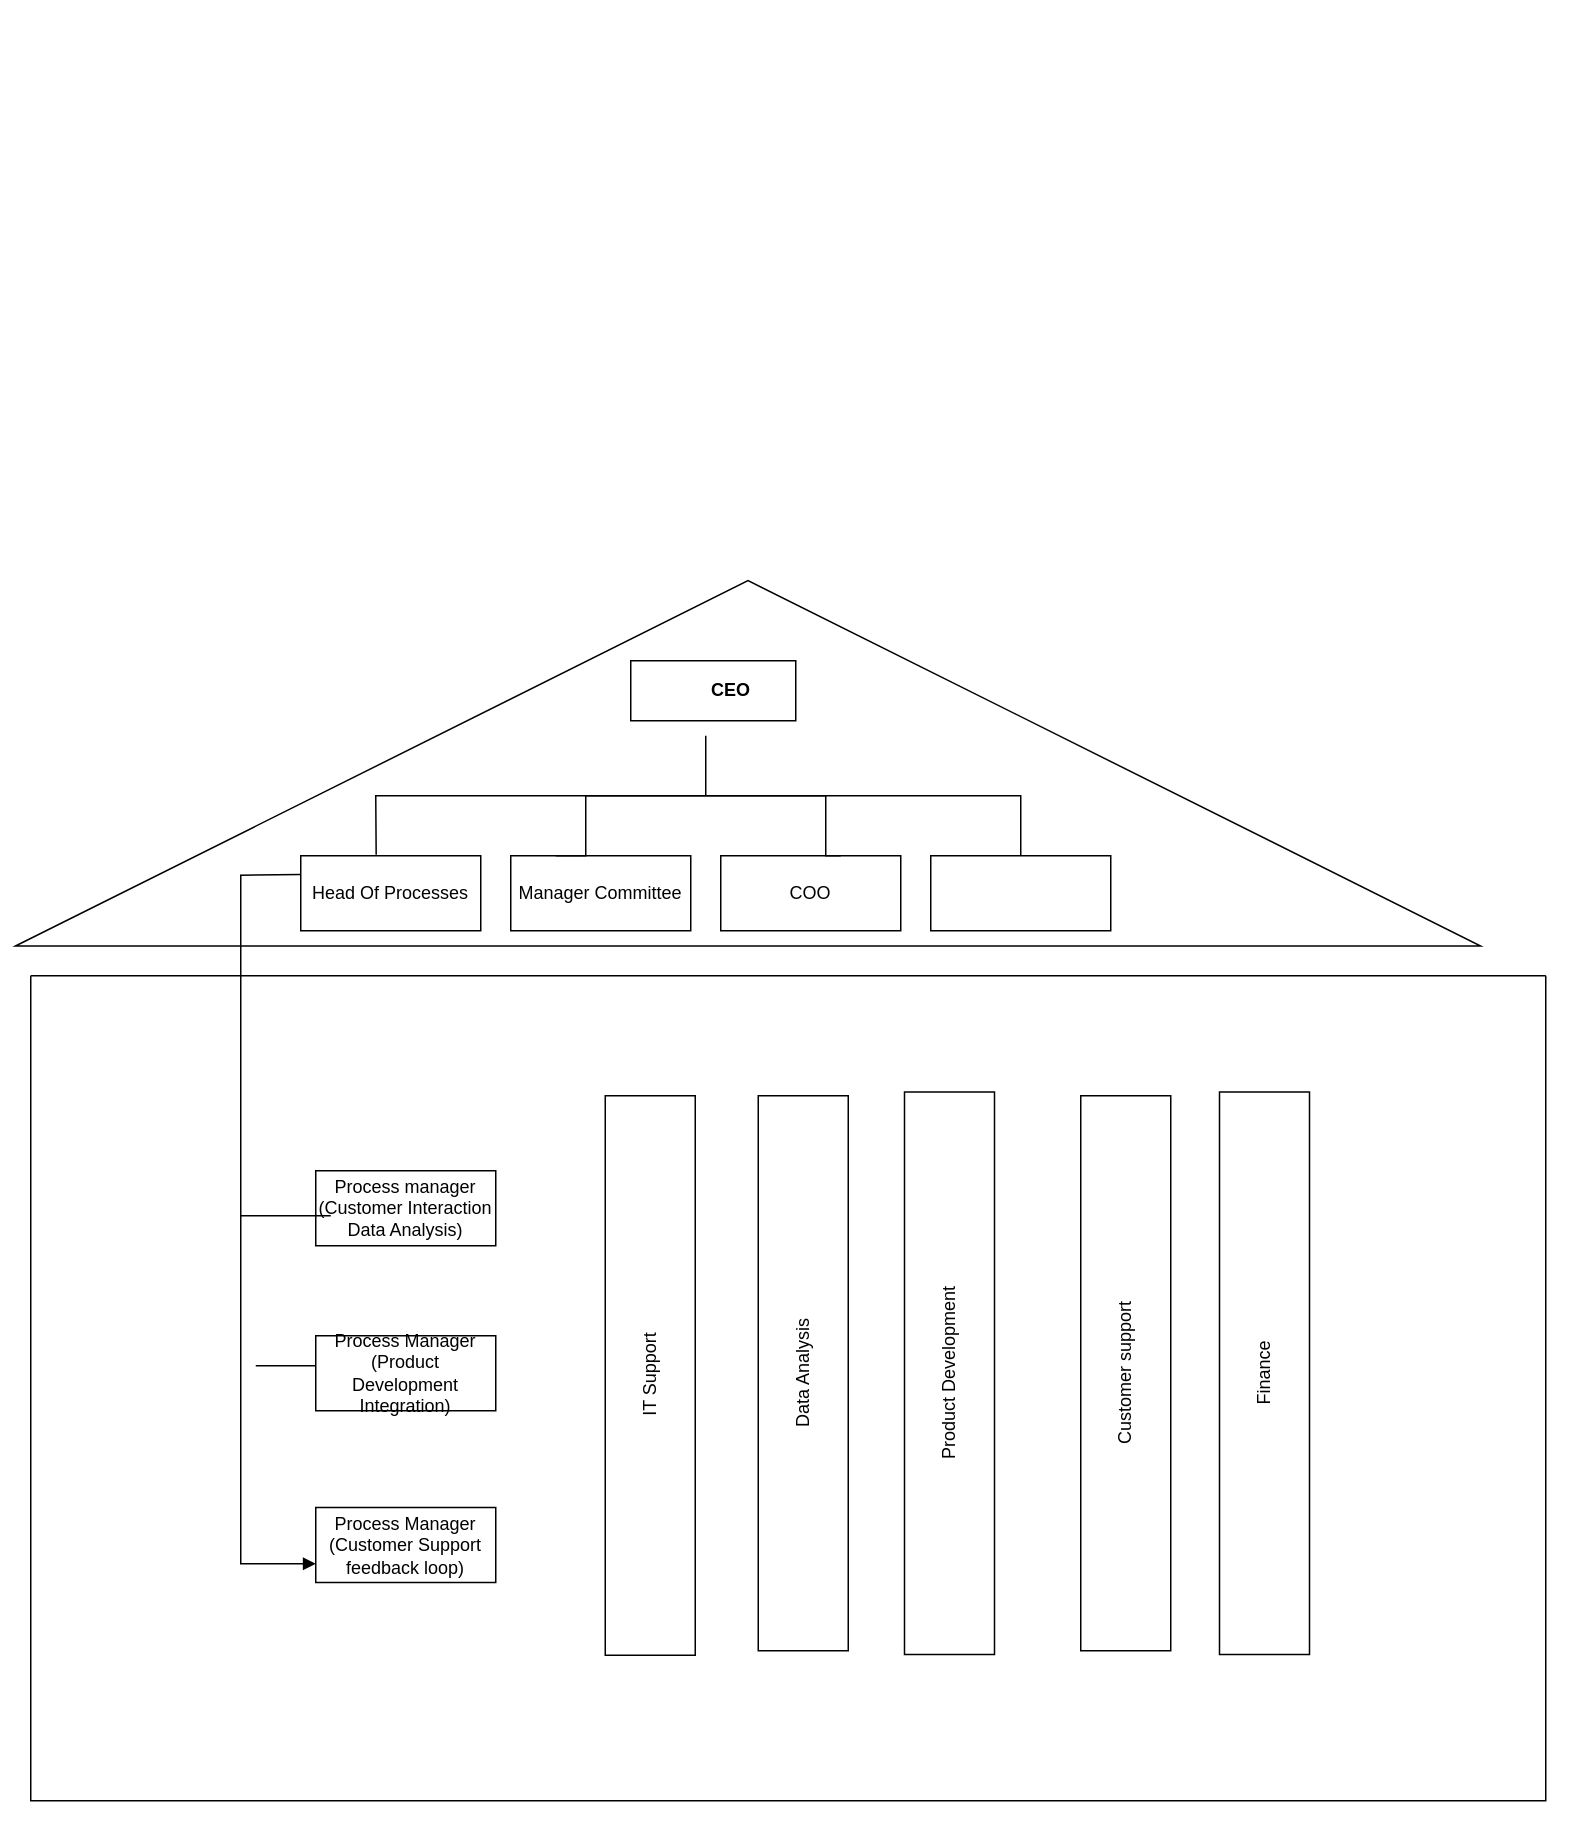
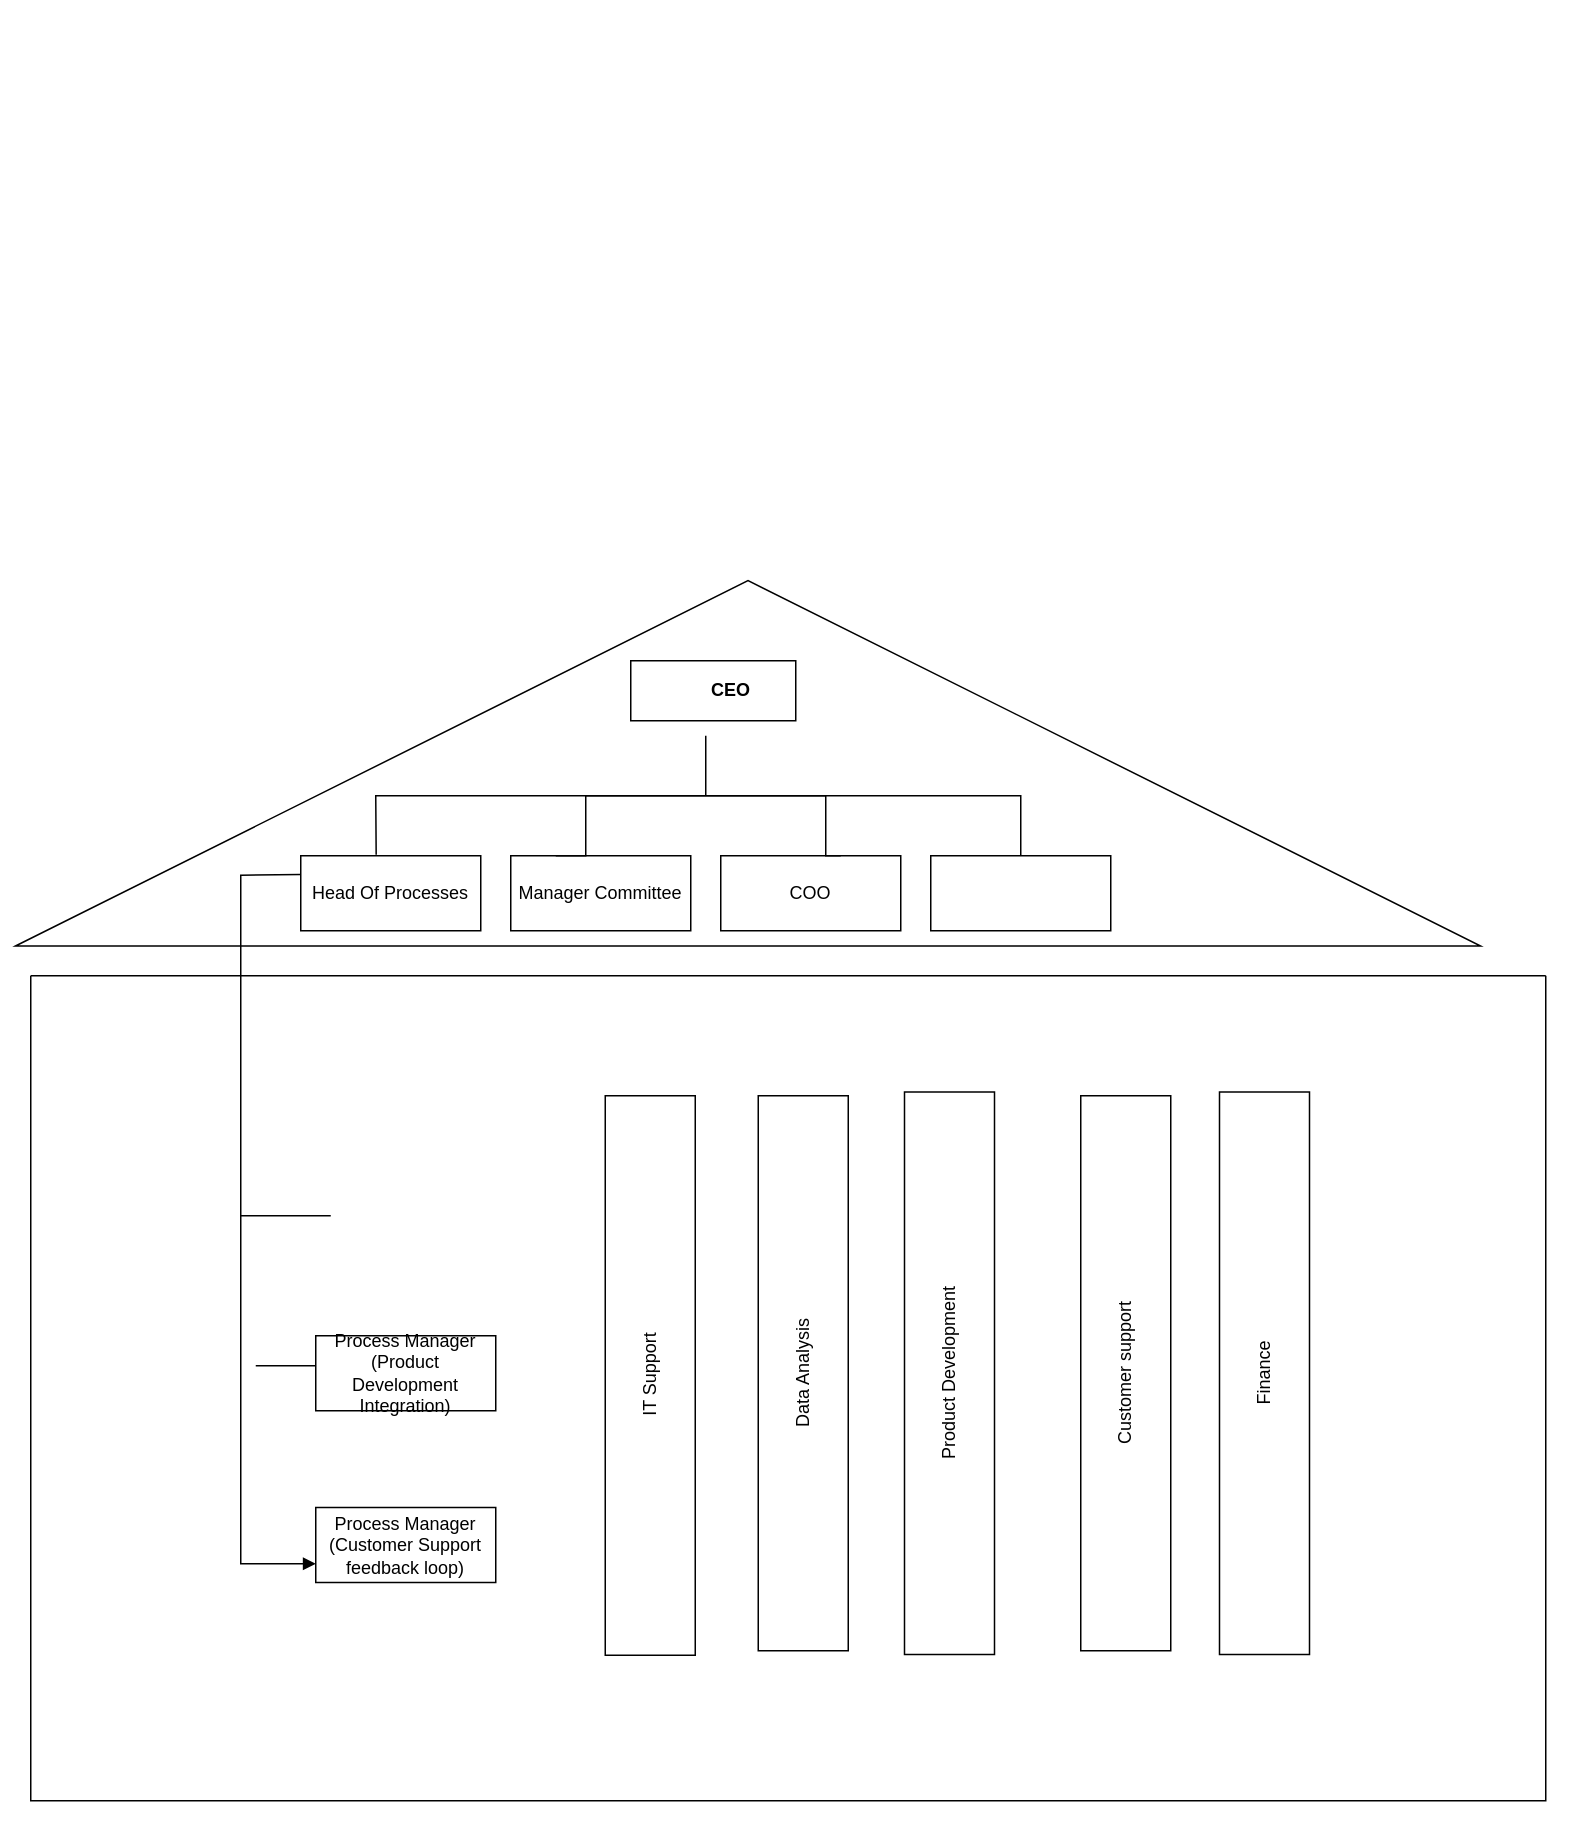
(406, 1208) -> none
